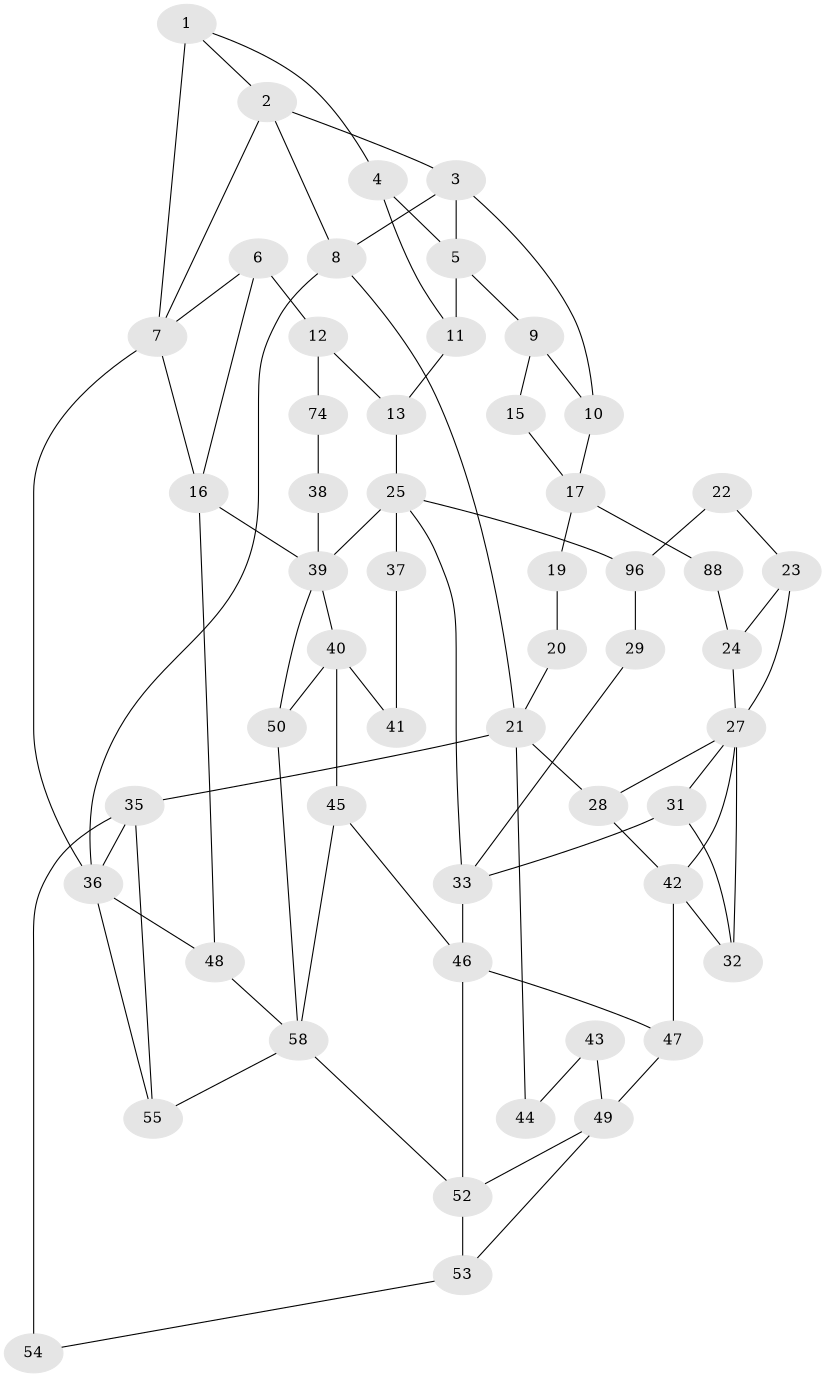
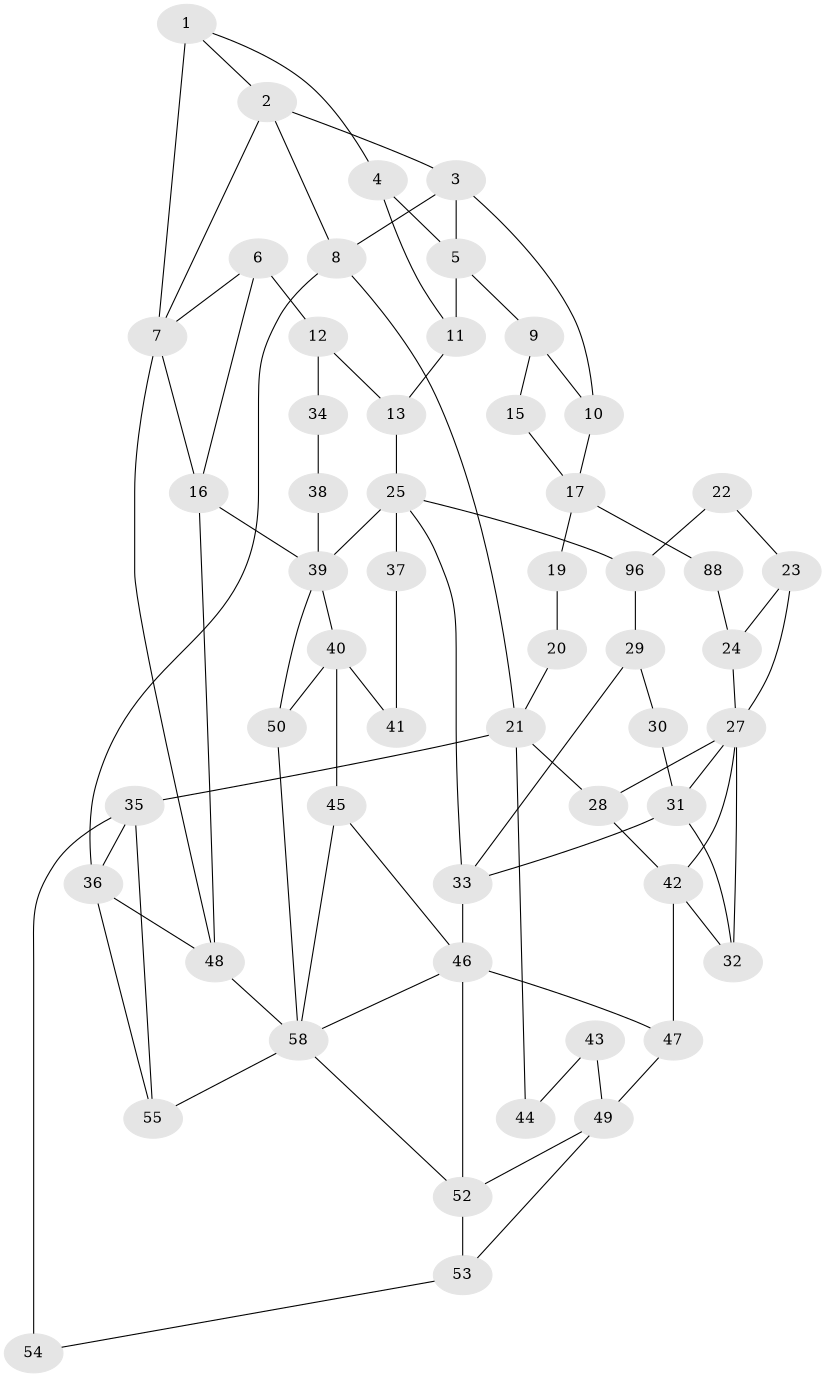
(318, 415) -> (318, 415)
(34, 593) -> (147, 652)
none -> (658, 728)
none -> (381, 1001)
